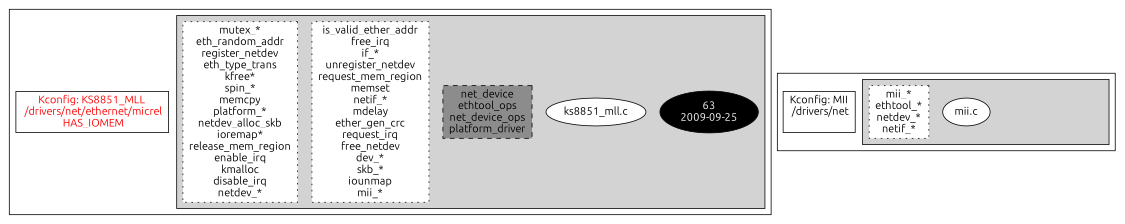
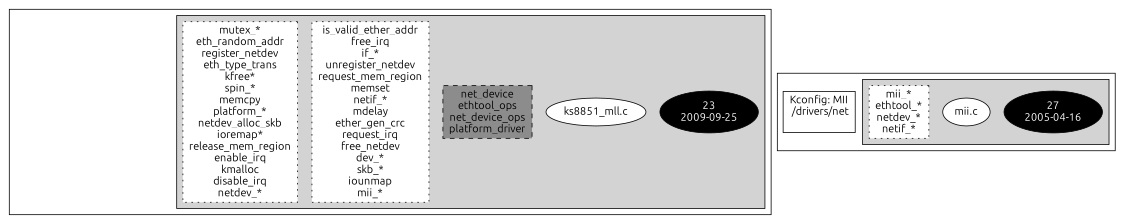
(92, 112) -> none
(709, 112) -> (709, 112)
none -> (1053, 112)
